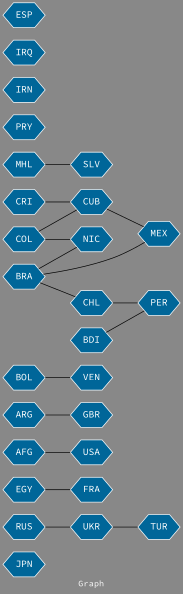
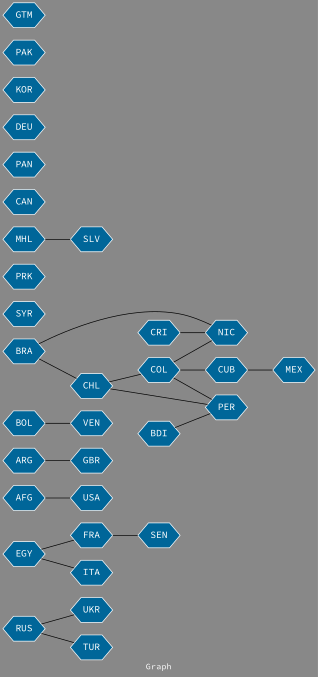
none -> (24, 15)
(24, 15) -> none
(24, 53) -> none
none -> (24, 53)
(24, 90) -> none
none -> (24, 90)
(24, 127) -> none
none -> (24, 127)
none -> (24, 165)
none -> (24, 202)
(58, 202) -> (193, 333)
(96, 263) -> none
none -> (24, 277)
none -> (24, 314)
none -> (125, 378)
none -> (193, 389)
(125, 527) -> (58, 638)
none -> (159, 535)
(24, 564) -> none
none -> (92, 573)
